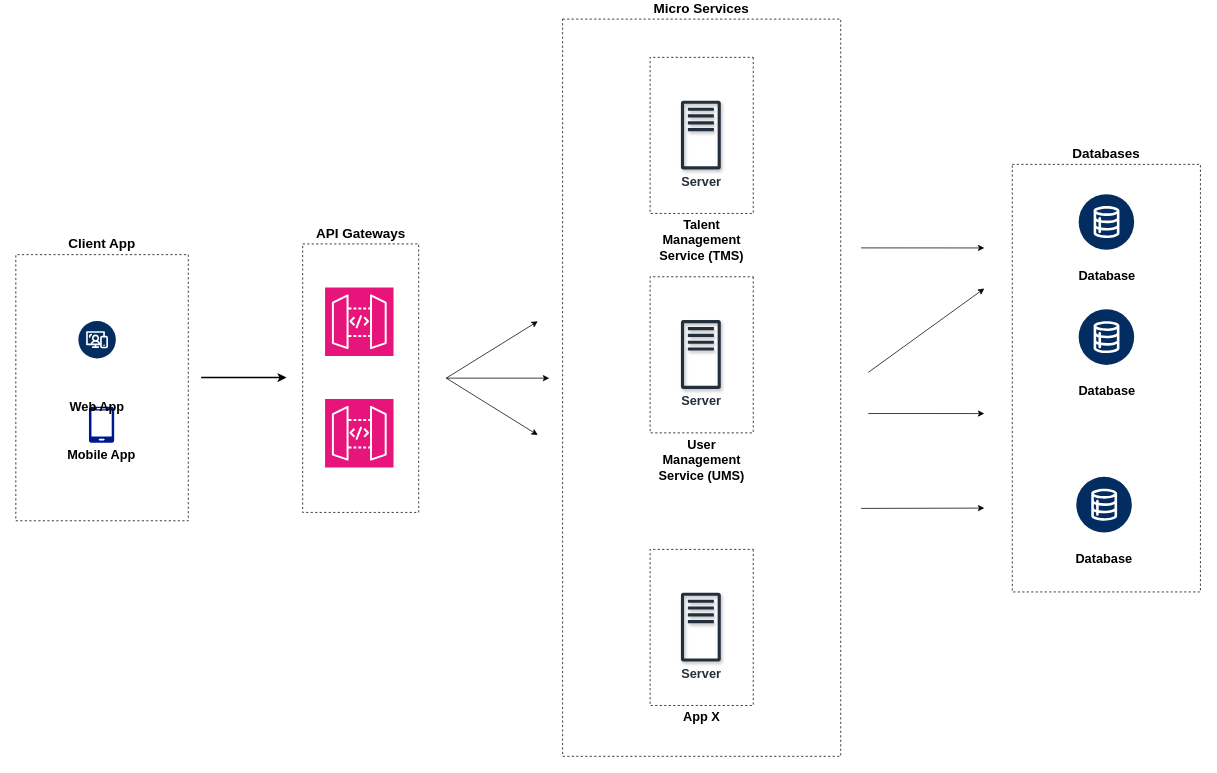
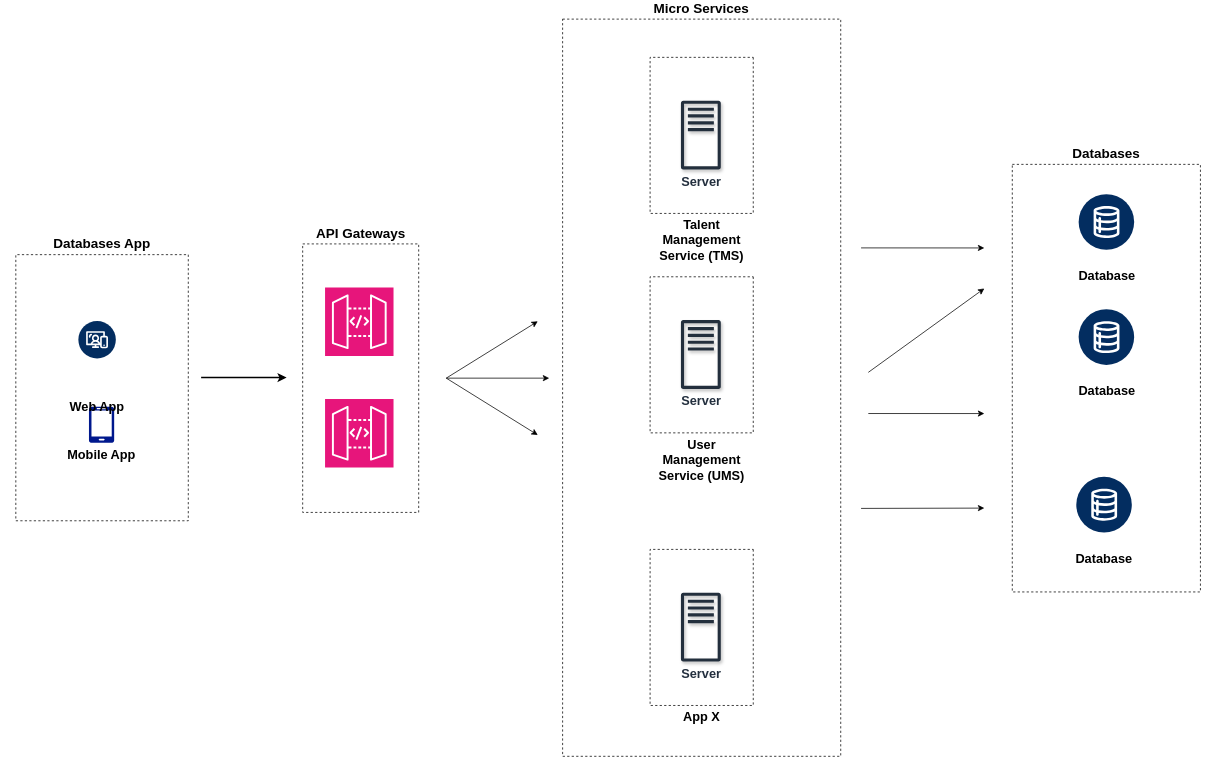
(102, 247) -> (102, 247)
